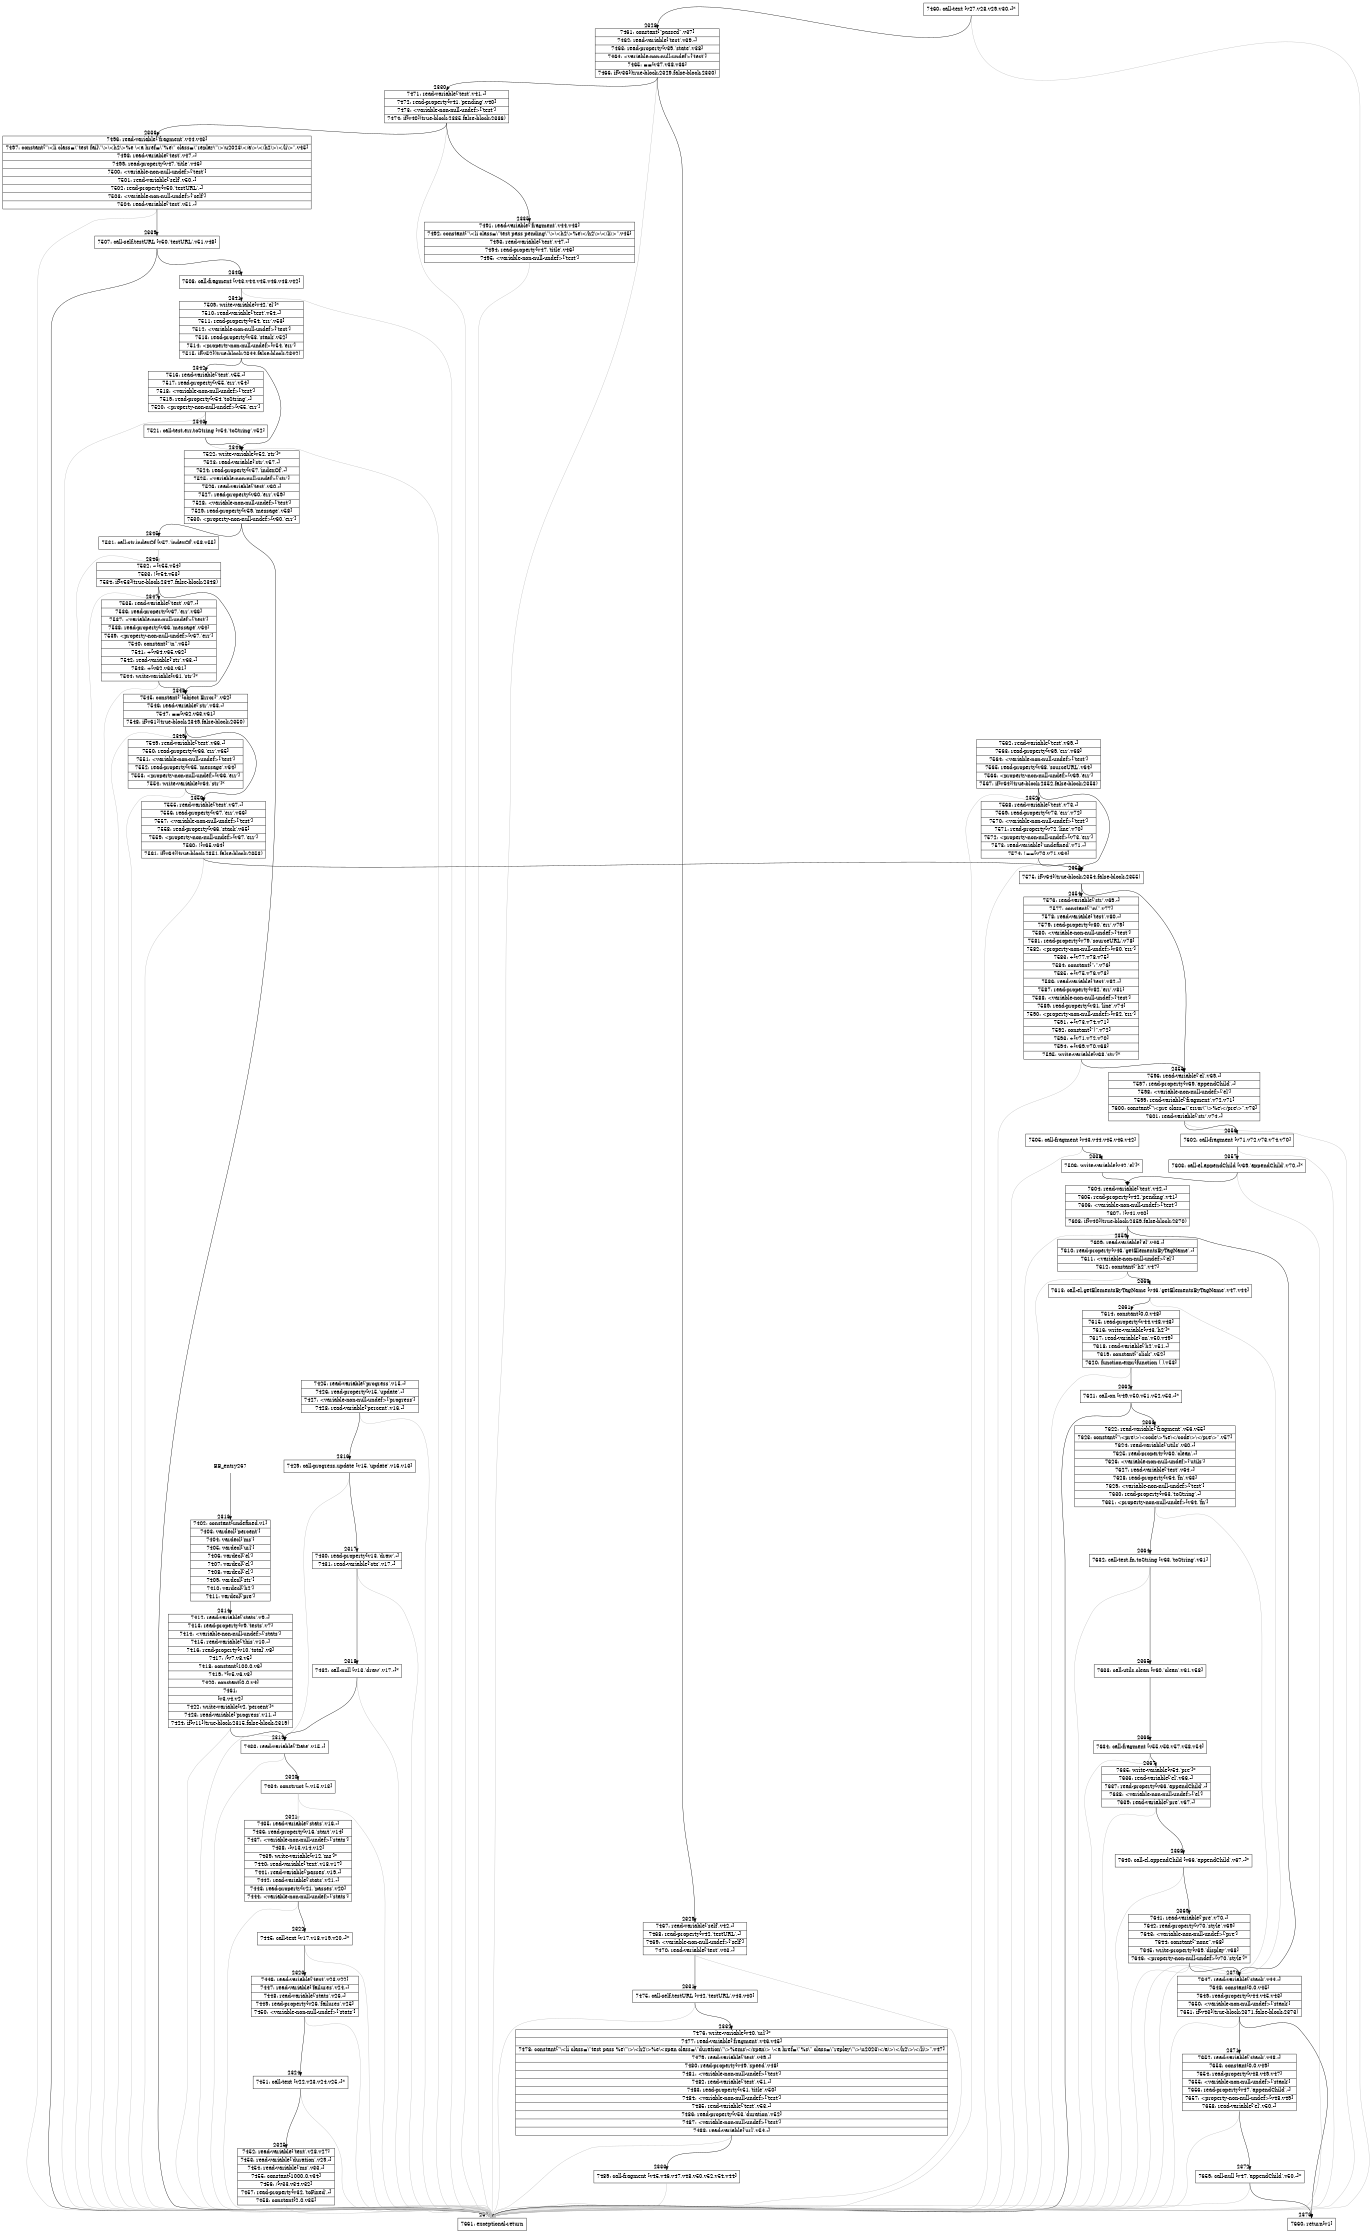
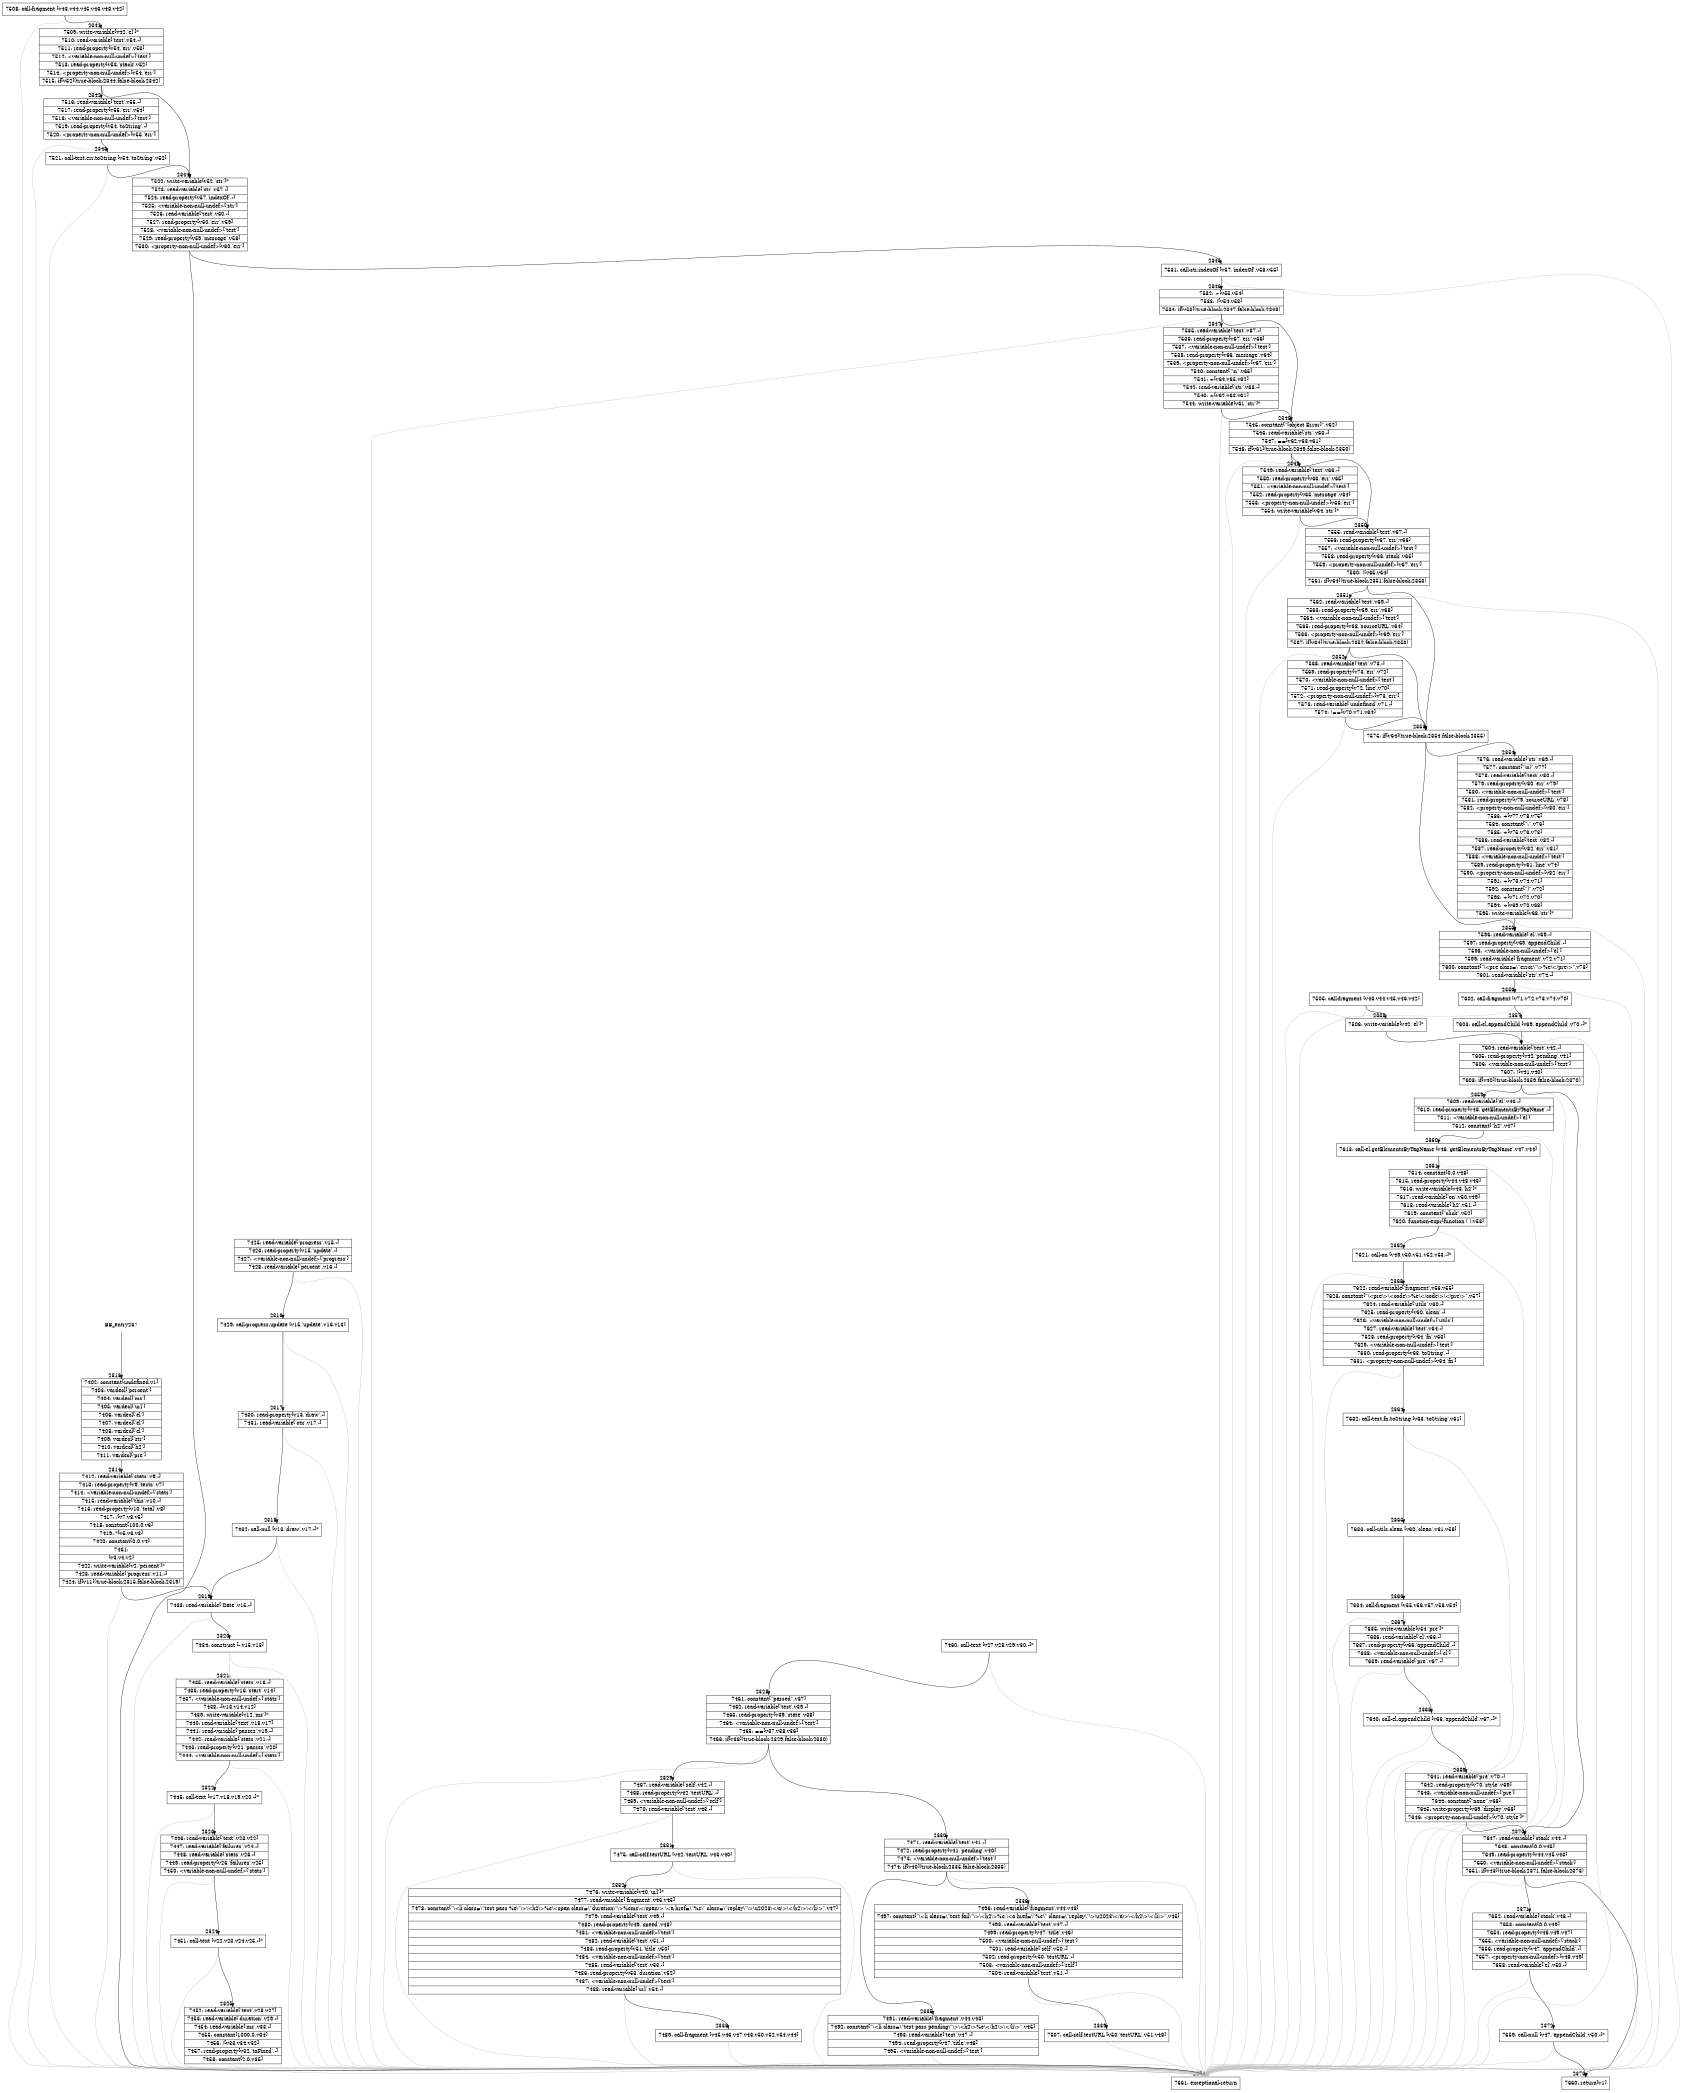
(197, 263) -> none
(159, 554) -> (1221, 282)
none -> (1360, 592)
(51, 1411) -> (1155, 2059)
(1065, 2063) -> (1313, 1676)
